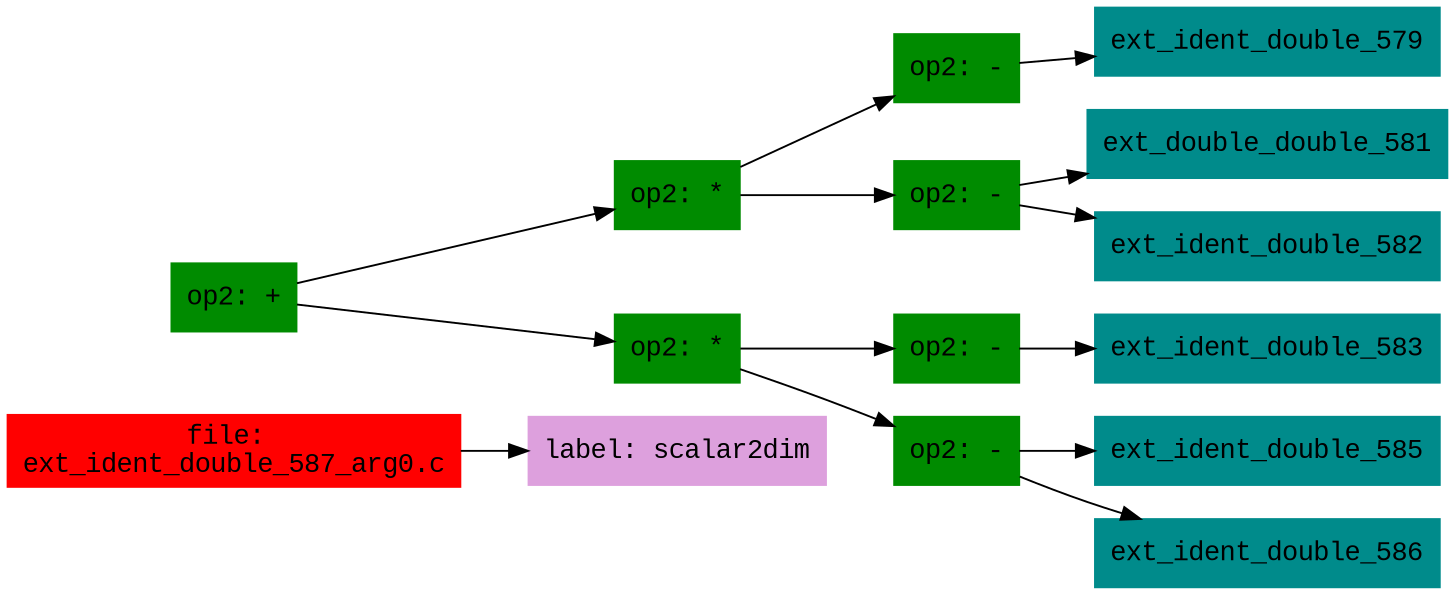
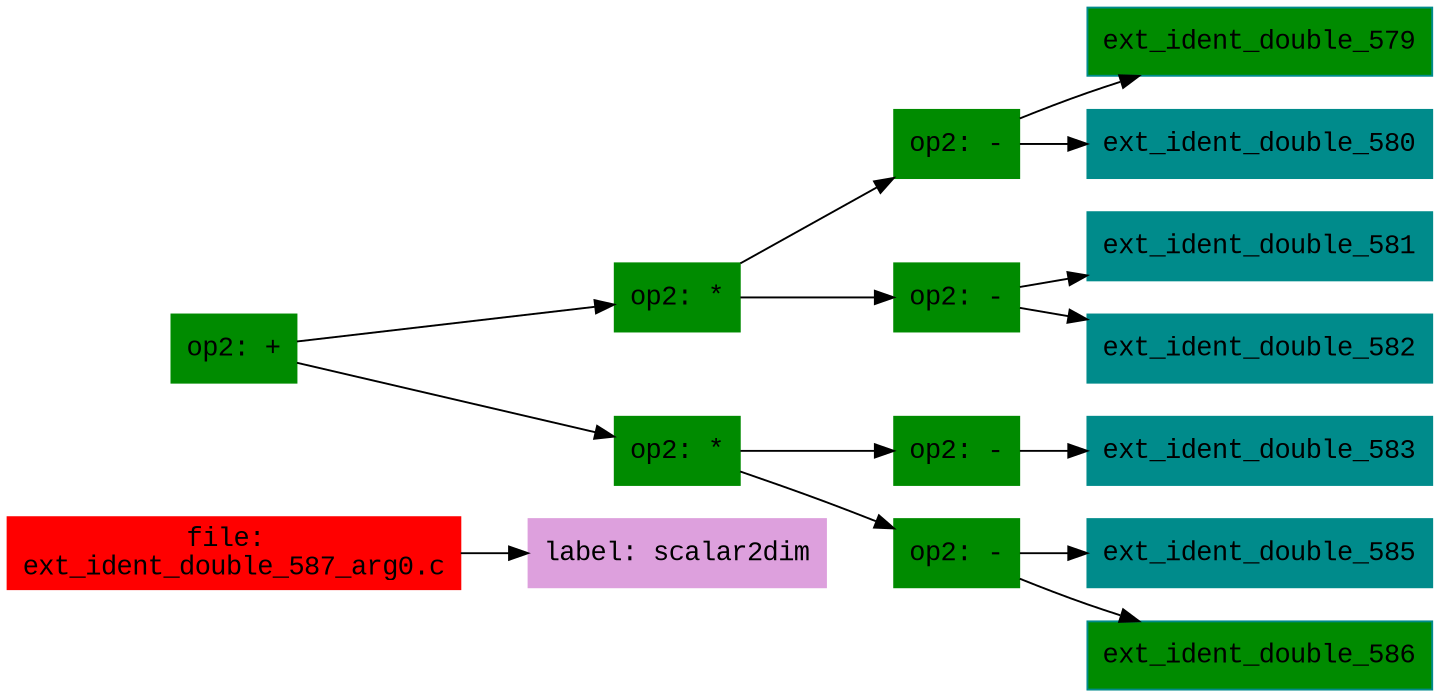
(1267, 42) -> (1260, 42)
none -> (1260, 144)
(1267, 144) -> (1260, 246)
(1267, 553) -> (1260, 655)
